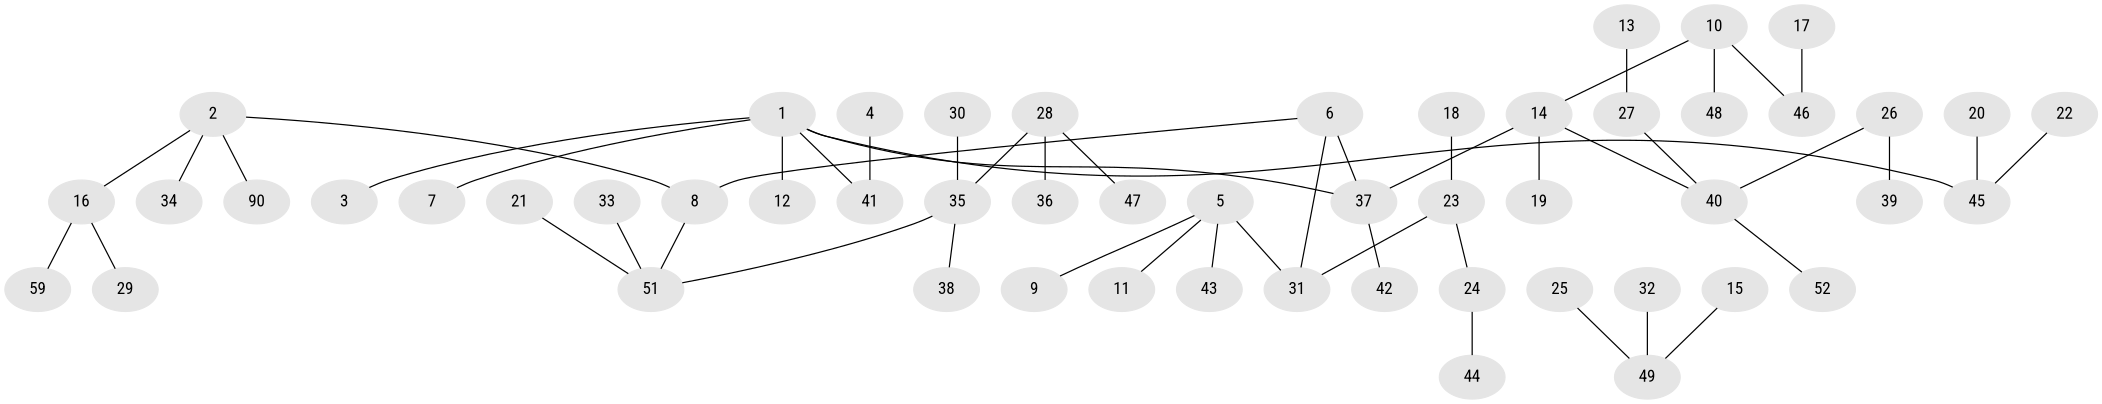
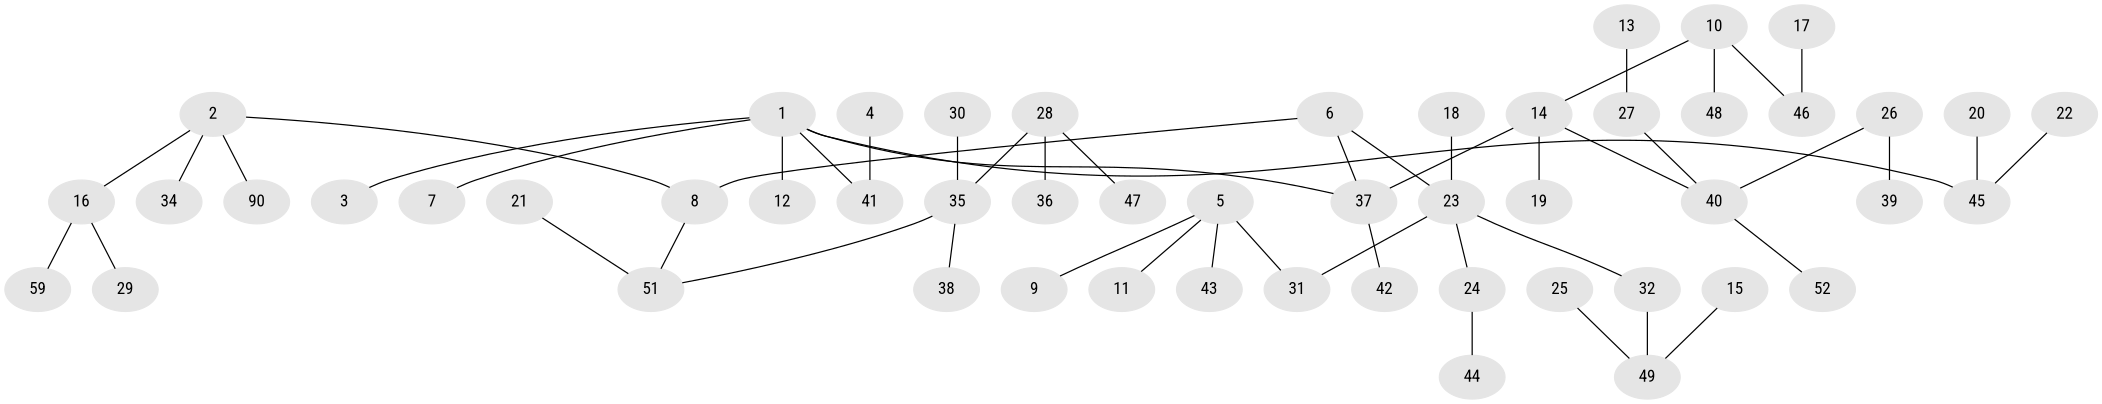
(607, 202) -> none
(1313, 202) -> (1400, 165)
none -> (1549, 246)
